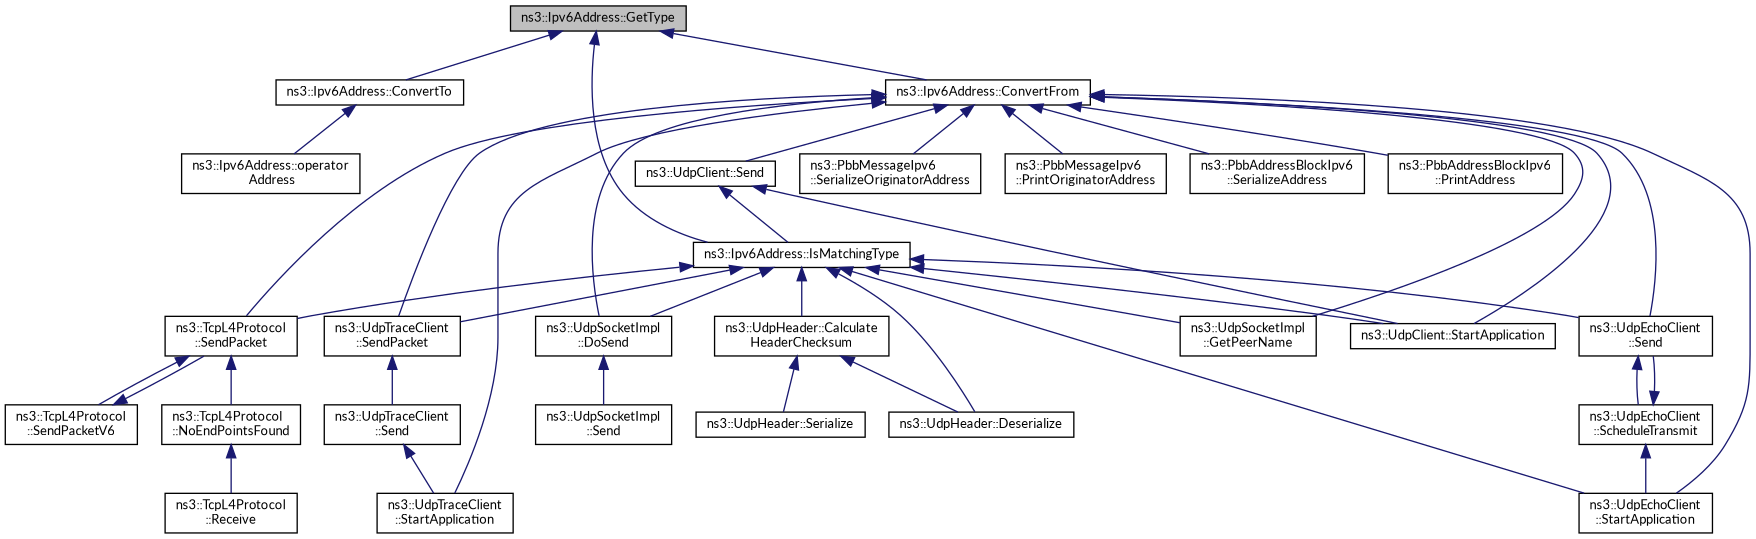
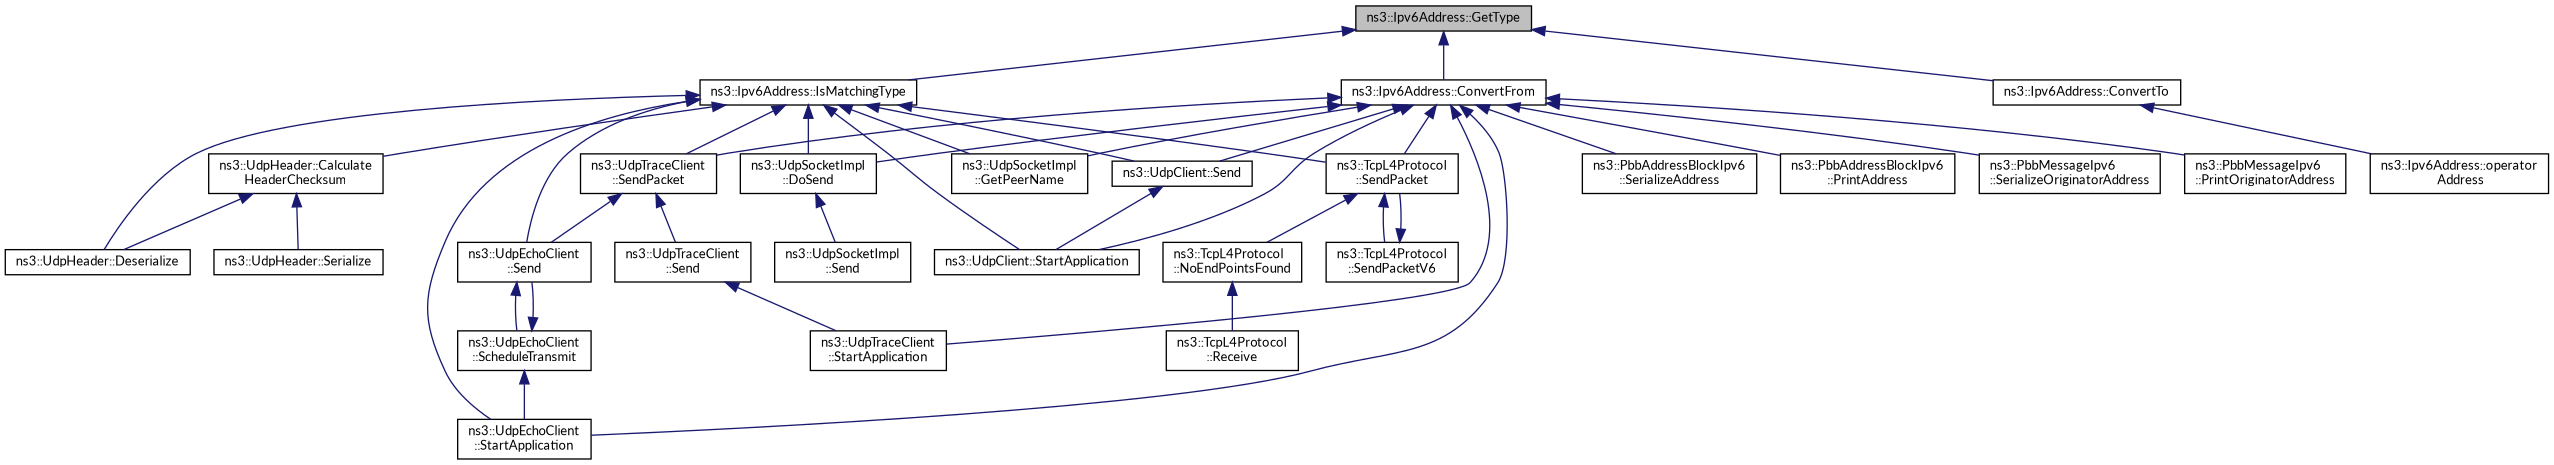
(1620, 152) -> (581, 222)
(759, 219) -> (1007, 134)
